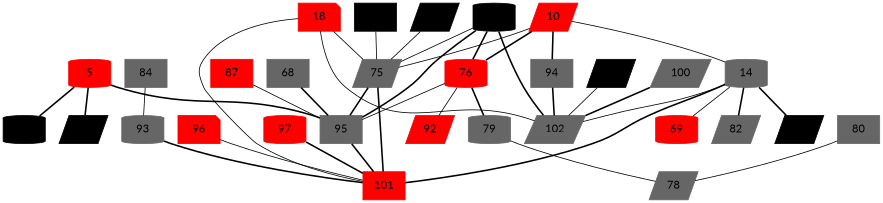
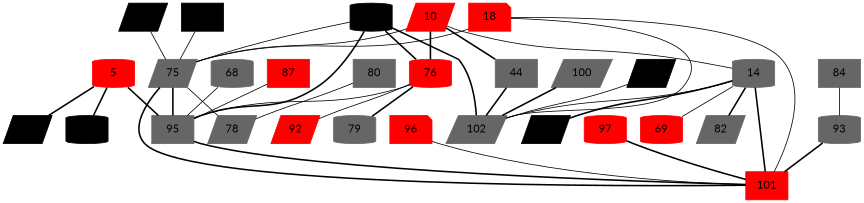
(288, 73) -> (232, 73)
(552, 73) -> (516, 73)
(315, 102) -> (206, 98)
(582, 164) -> (199, 98)
